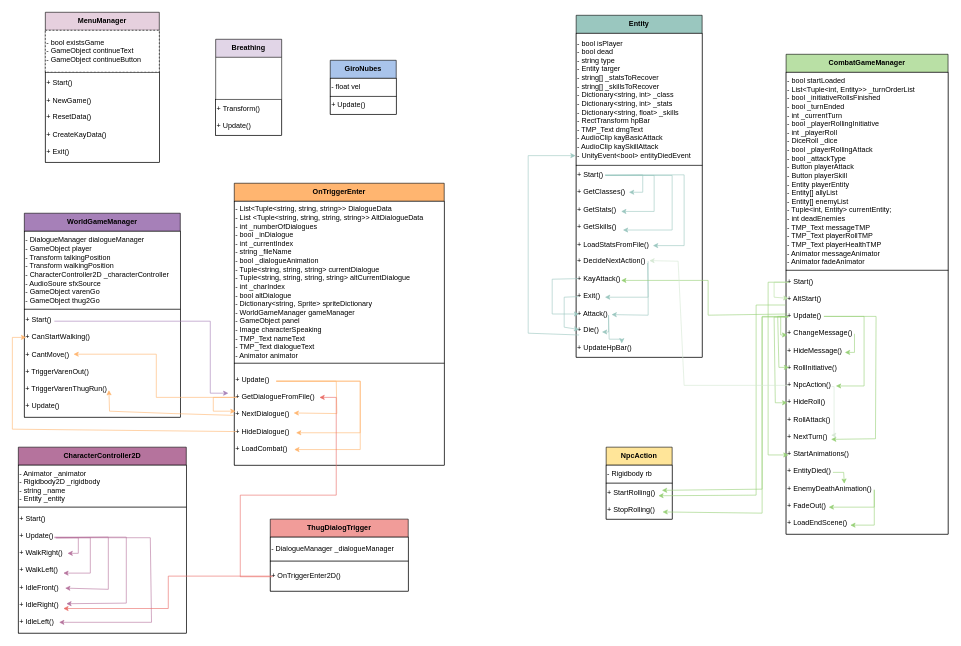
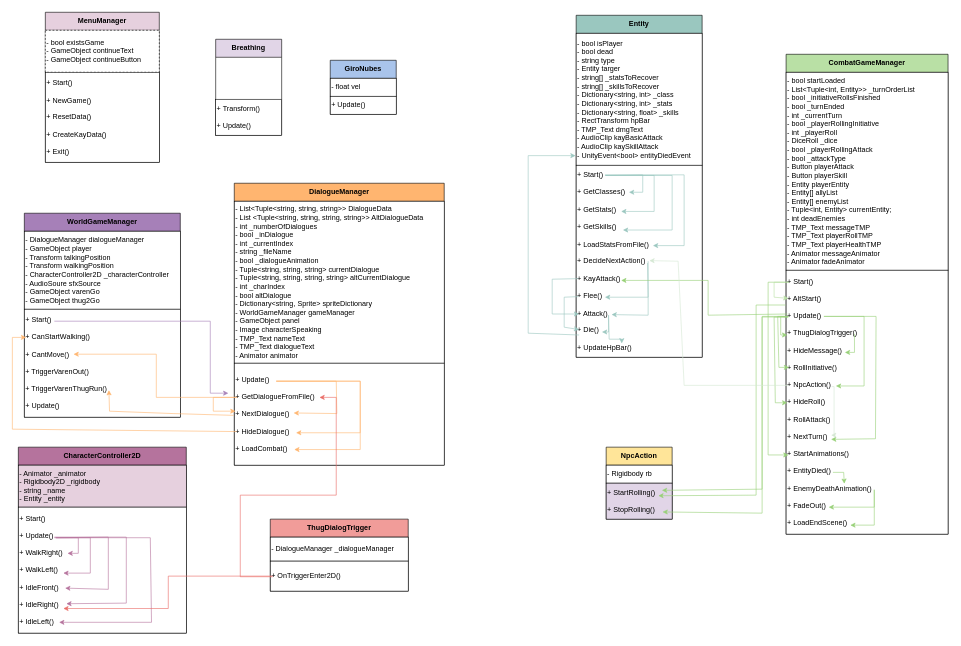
(339, 192) -> (339, 192)
(617, 261) -> (617, 261)
(831, 402) -> (831, 402)
(102, 486) -> (102, 486)
(639, 501) -> (639, 501)
